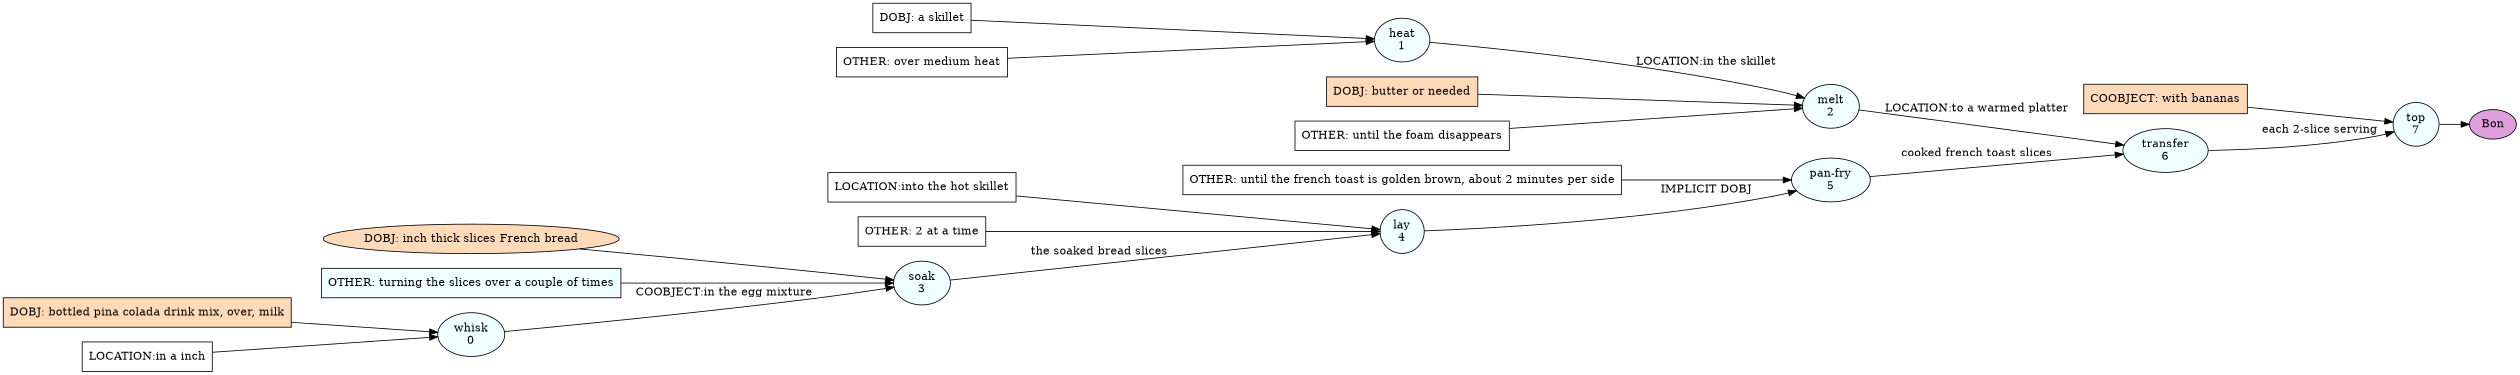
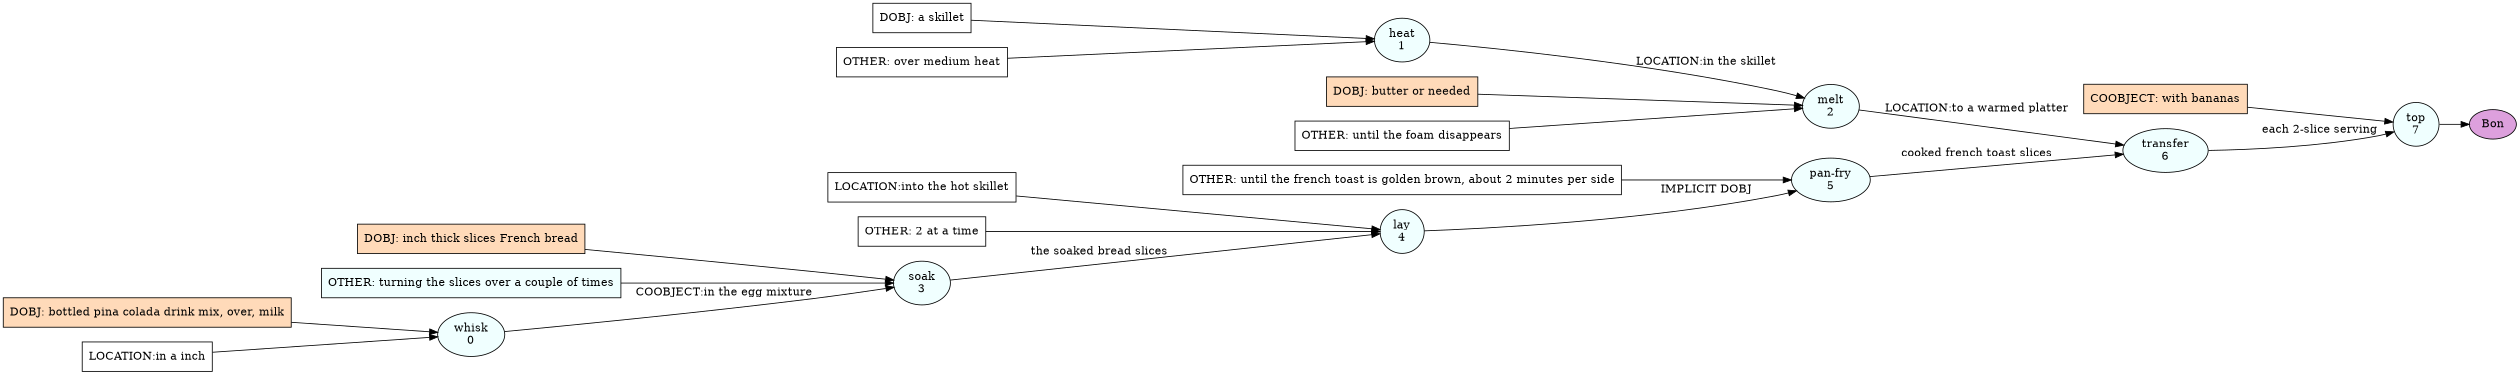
(471, 239) -> (471, 239)
